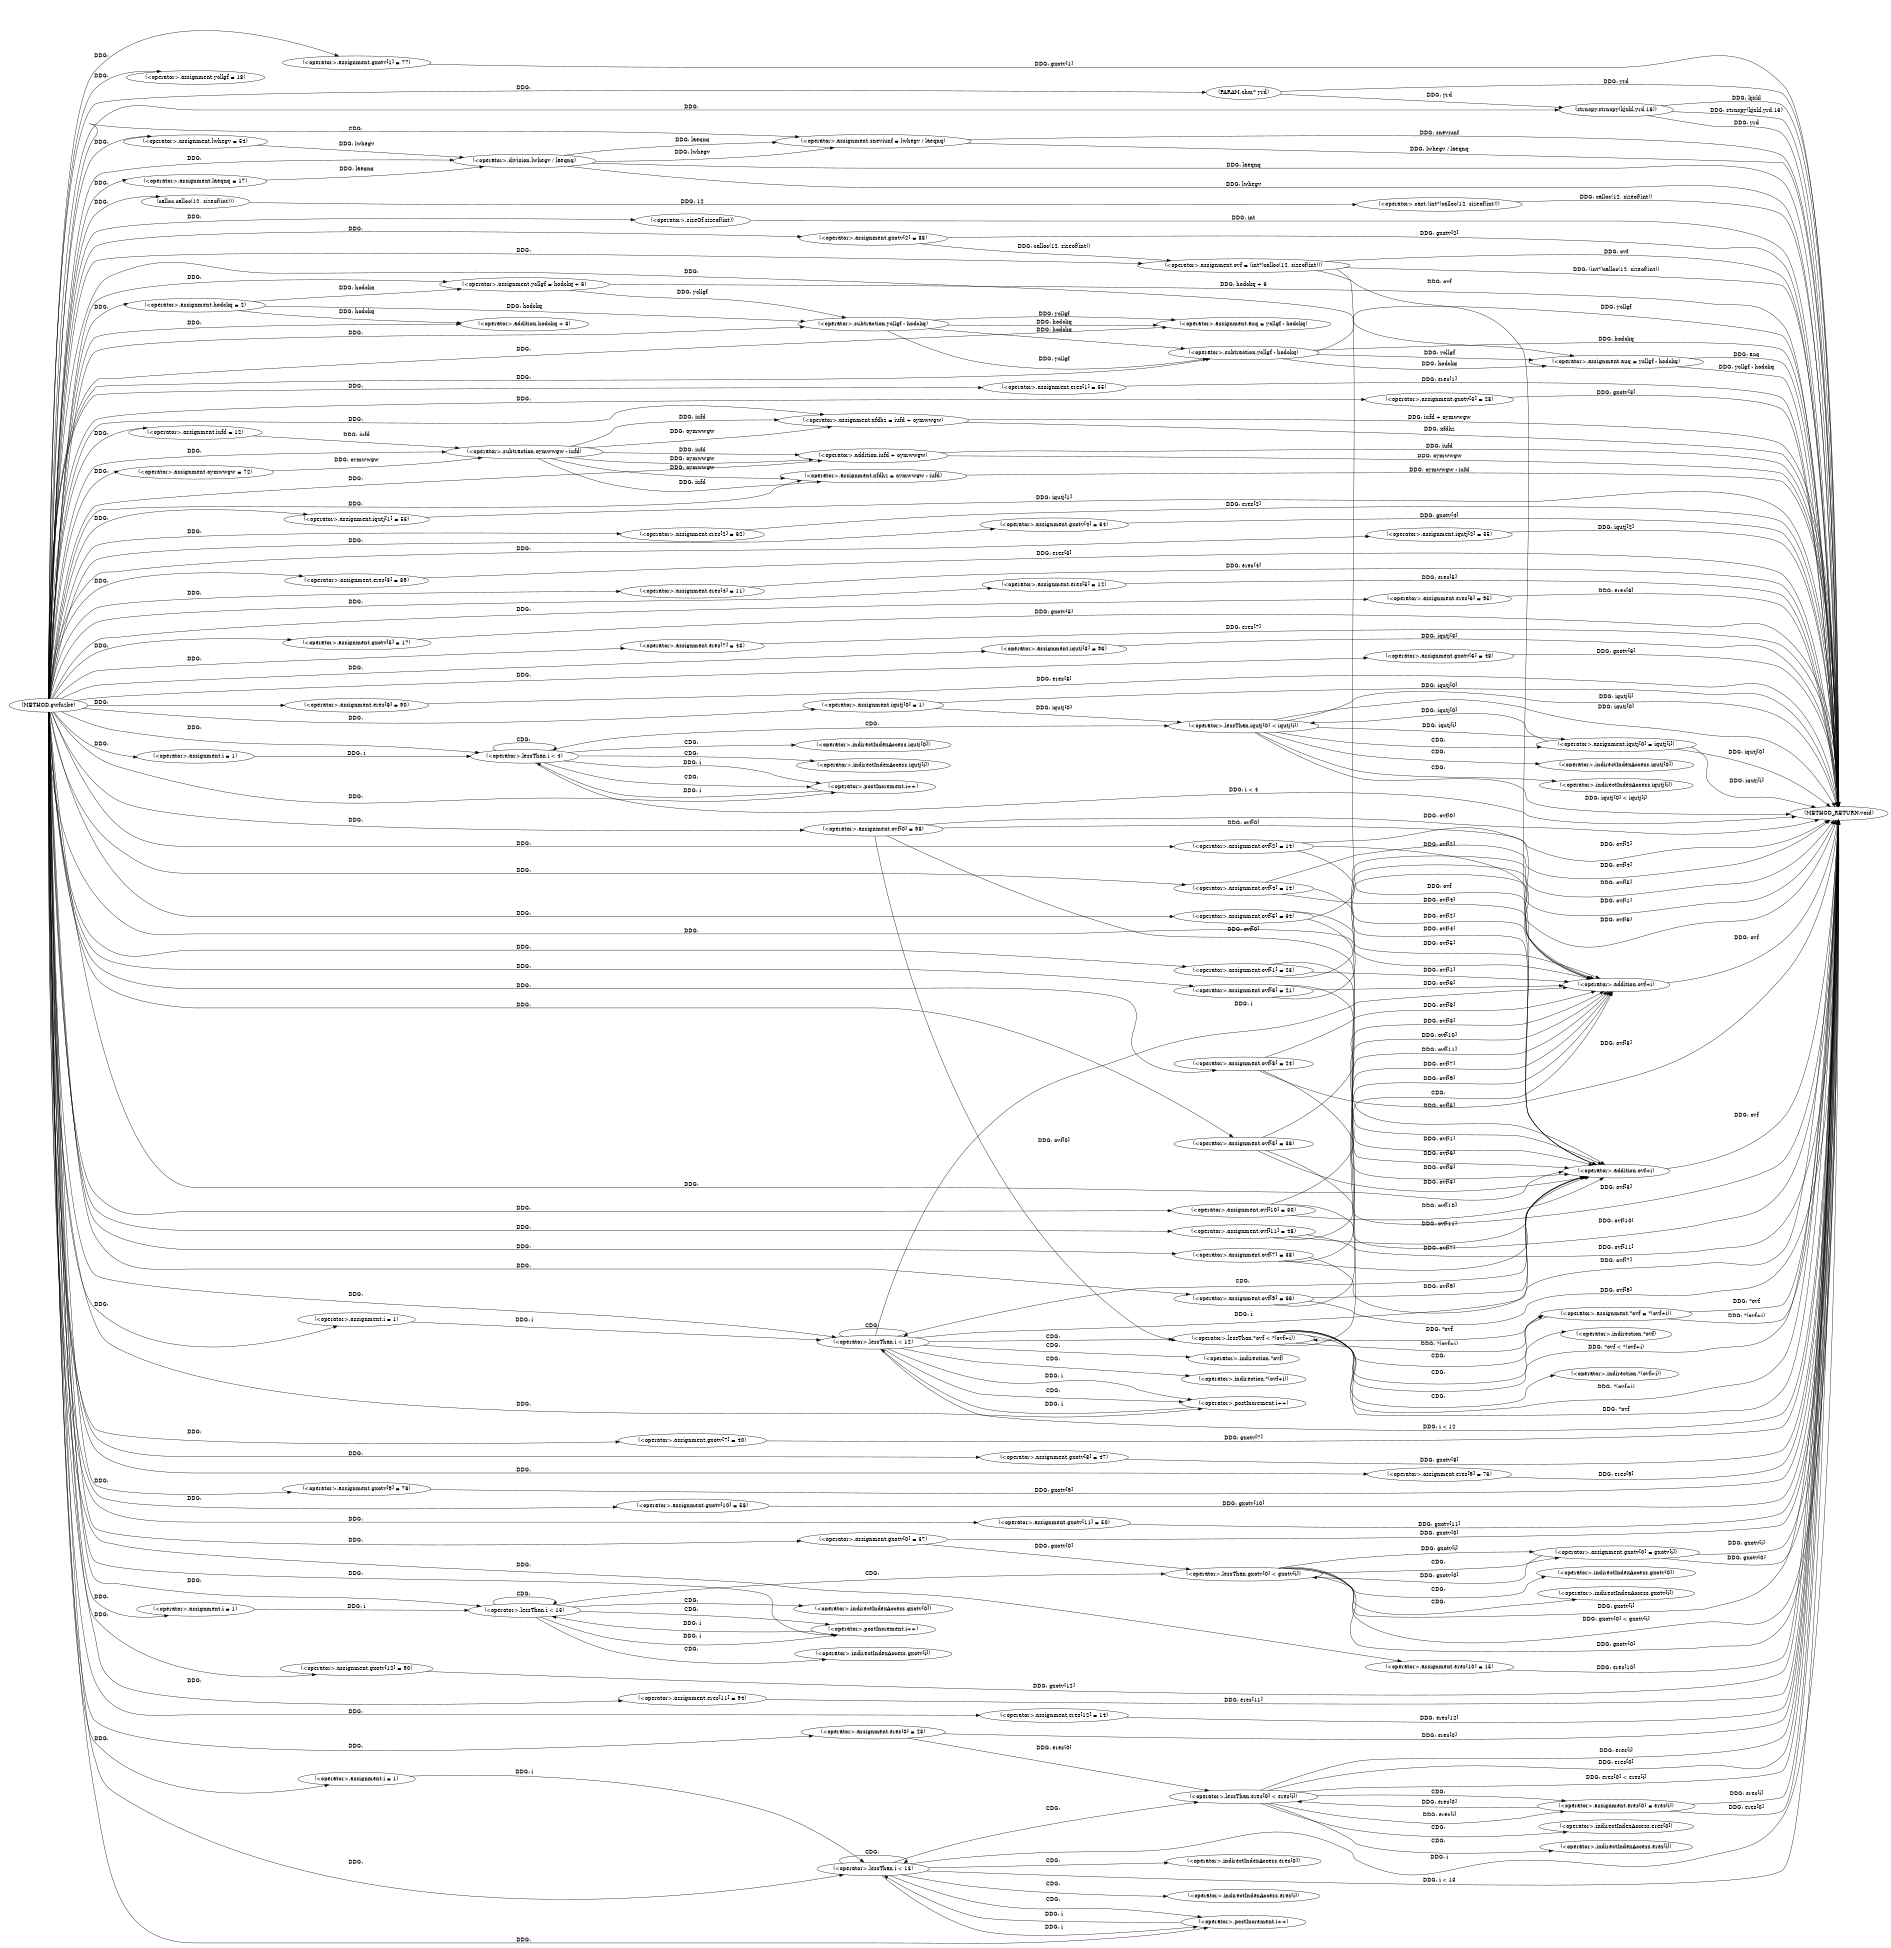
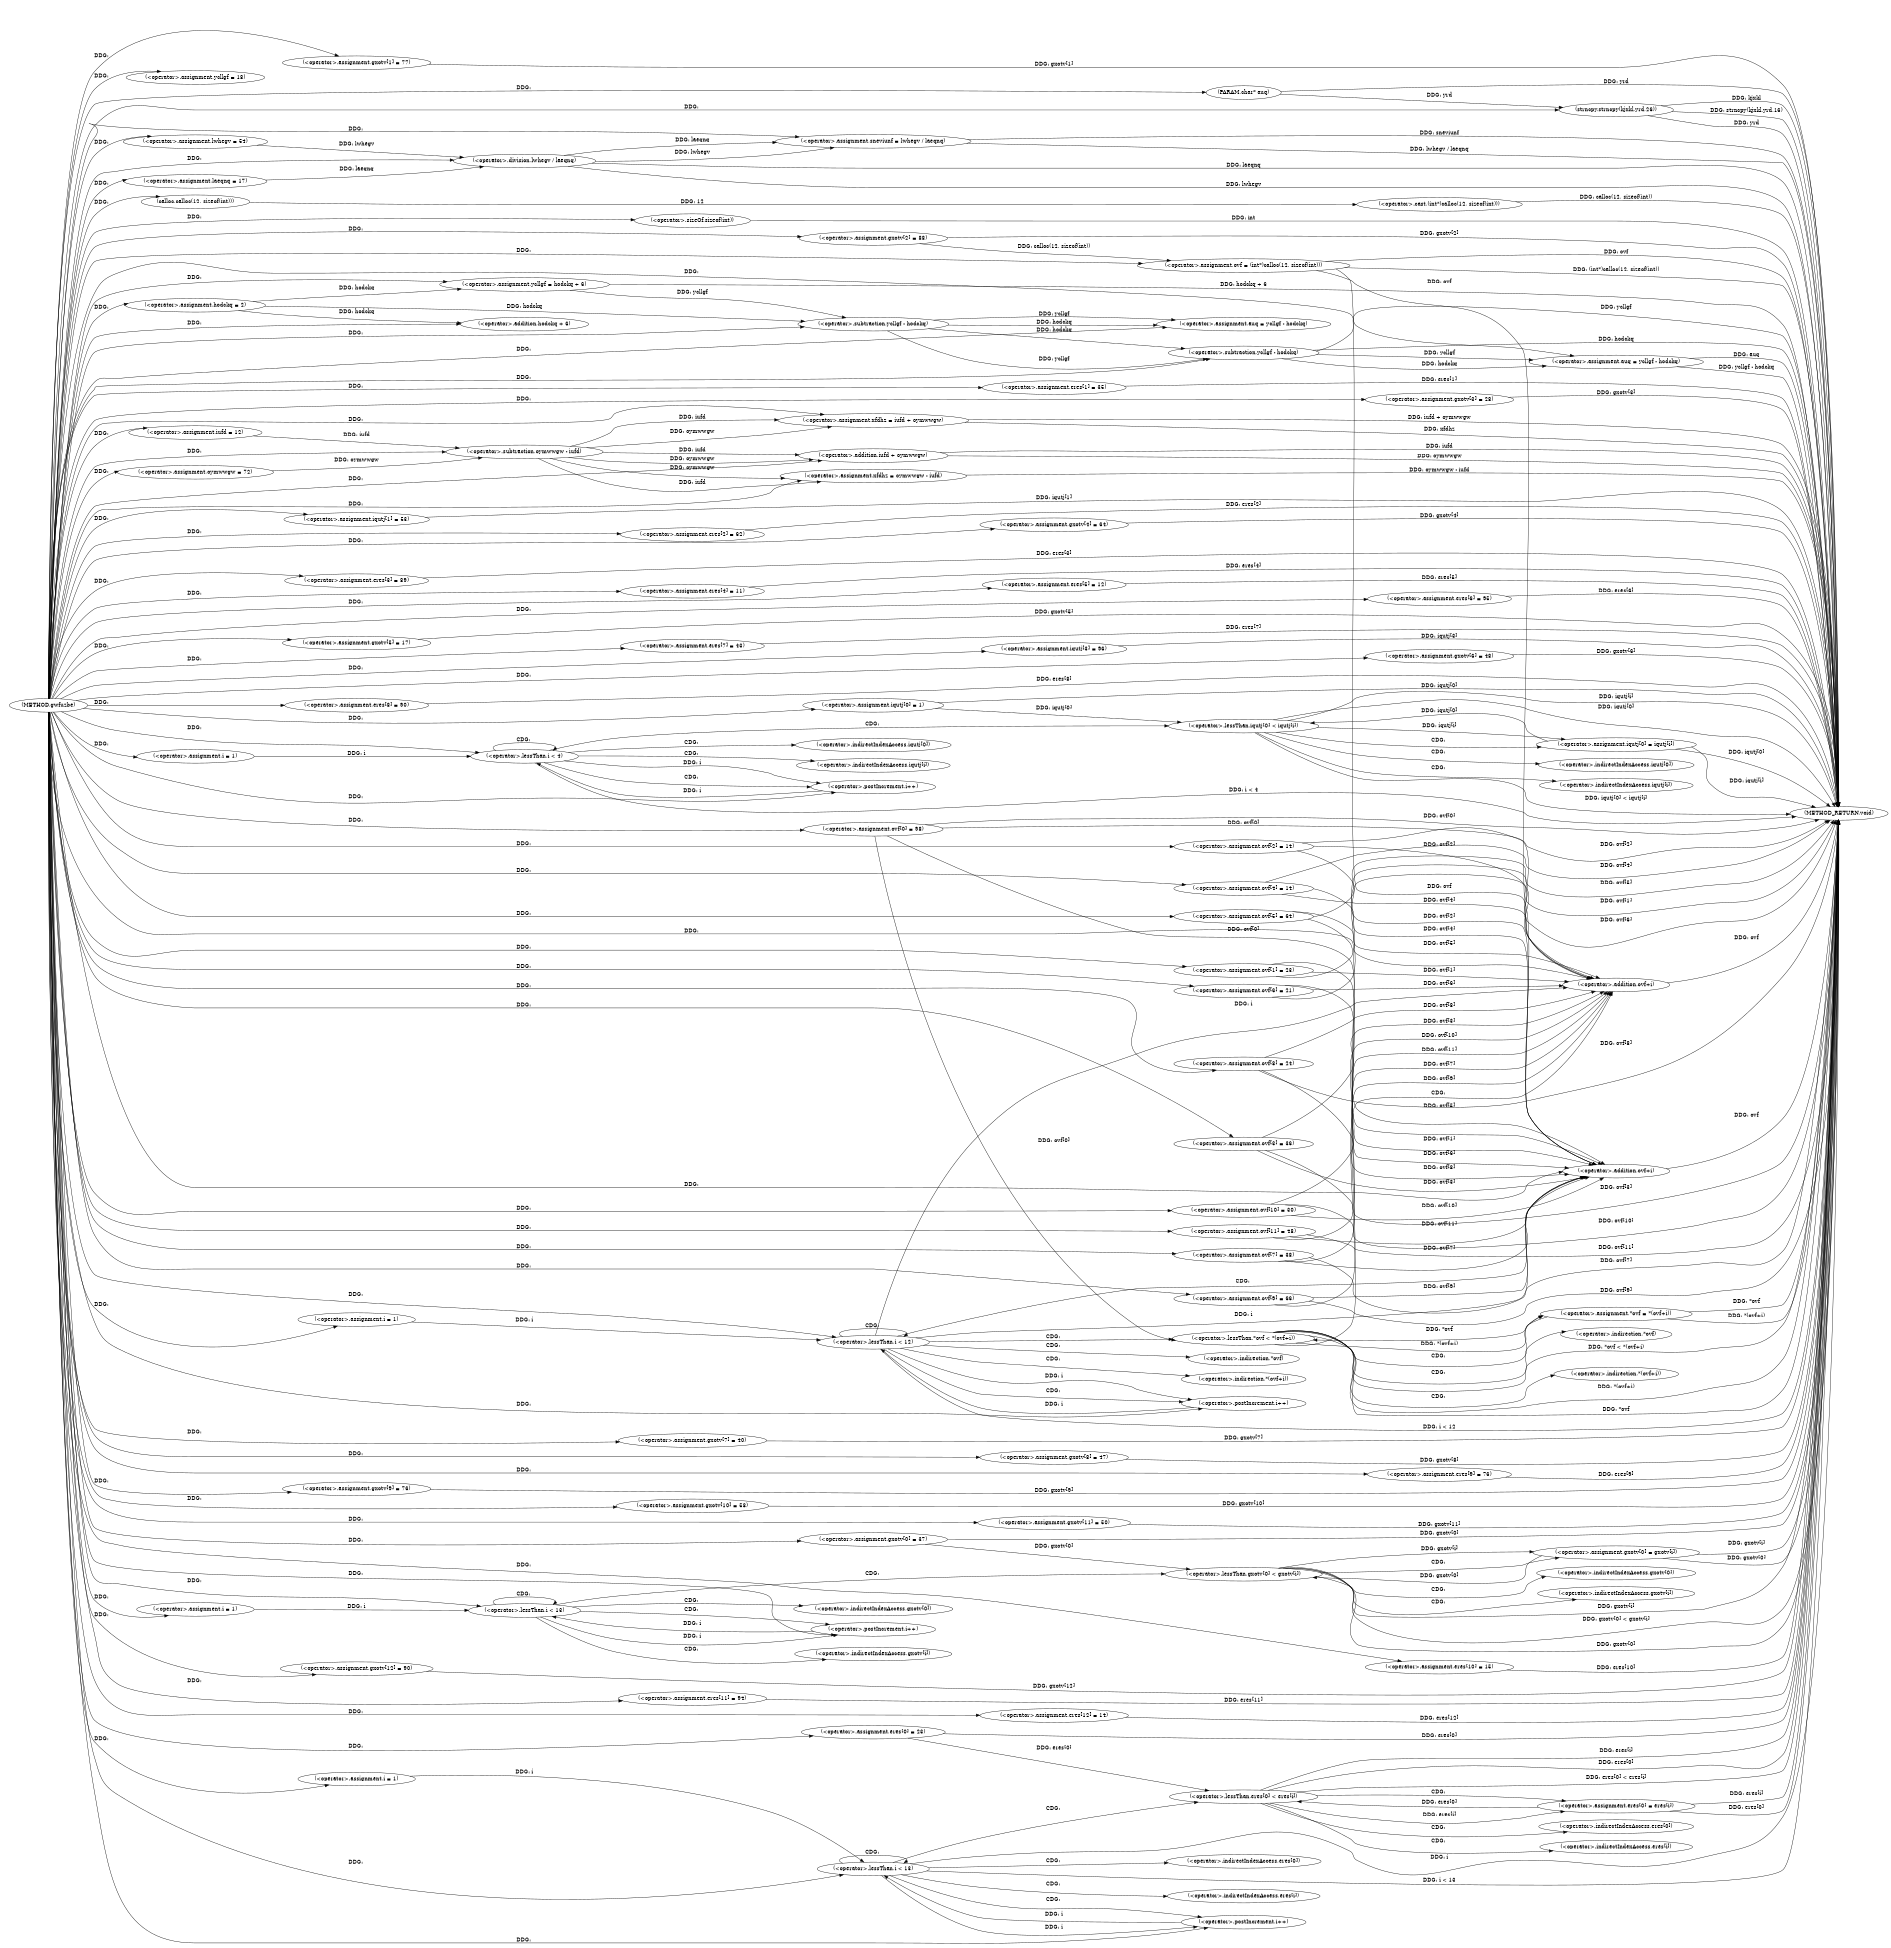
(1244, 93) -> (1244, 93)
(1616, 110) -> (1616, 110)
(357, 129) -> (357, 129)
(1439, 535) -> none
